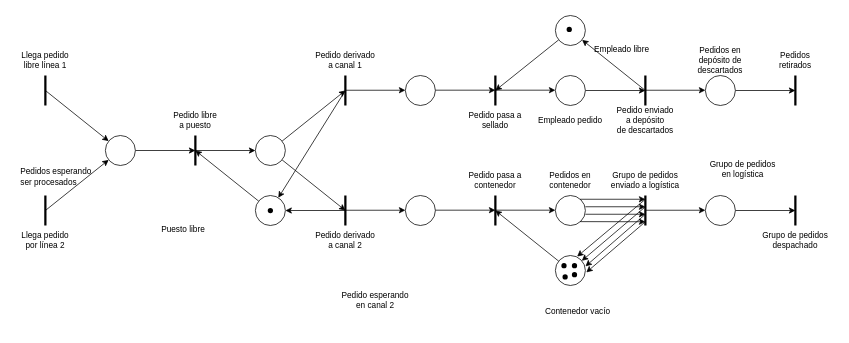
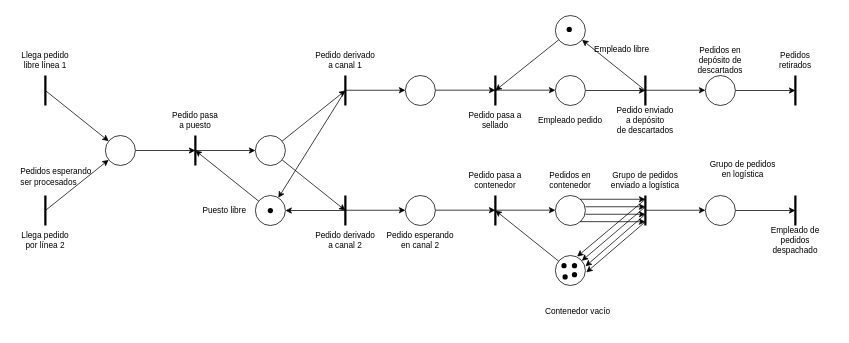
(195, 120) -> (195, 120)
(177, 229) -> (218, 210)
(795, 240) -> (795, 240)
(375, 300) -> (420, 240)
